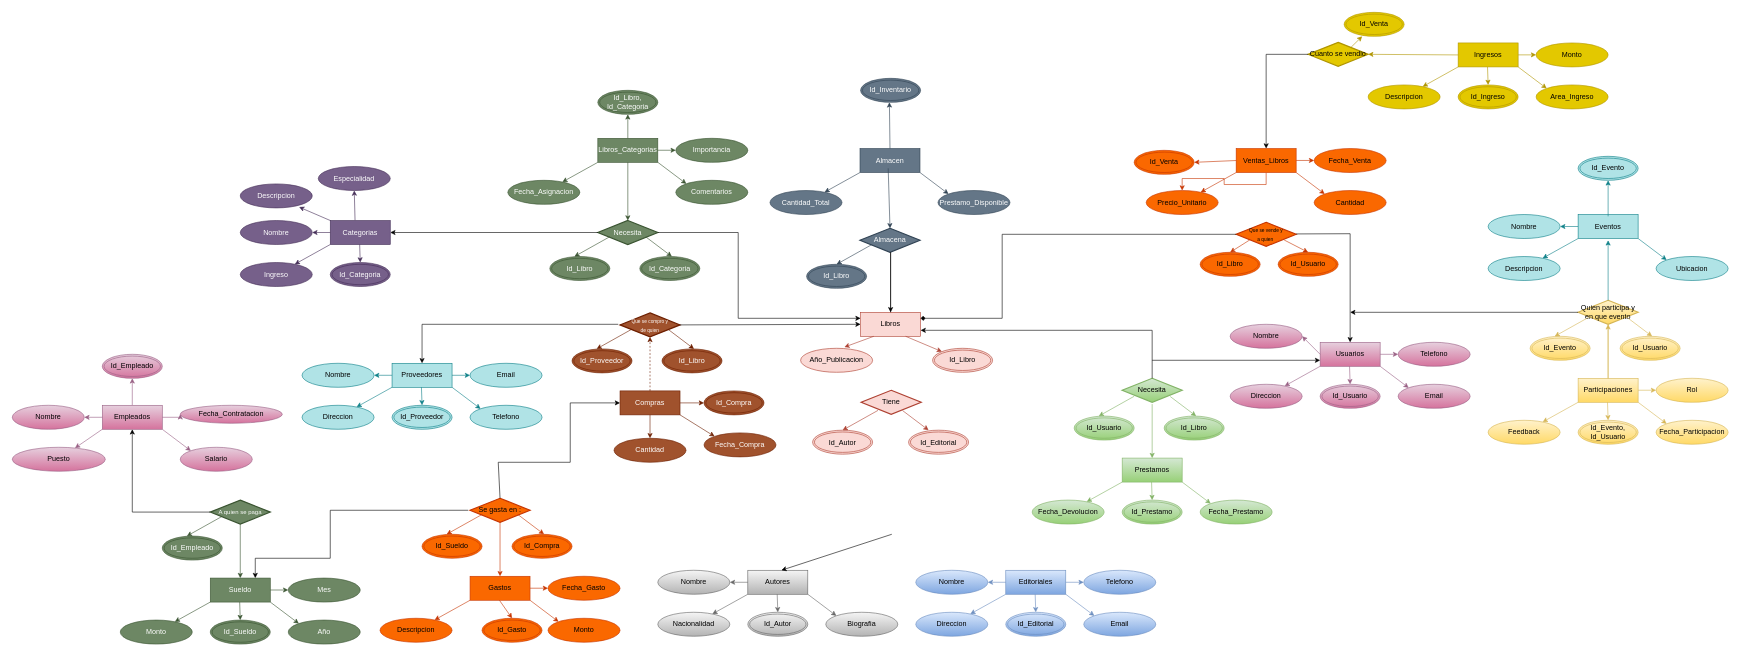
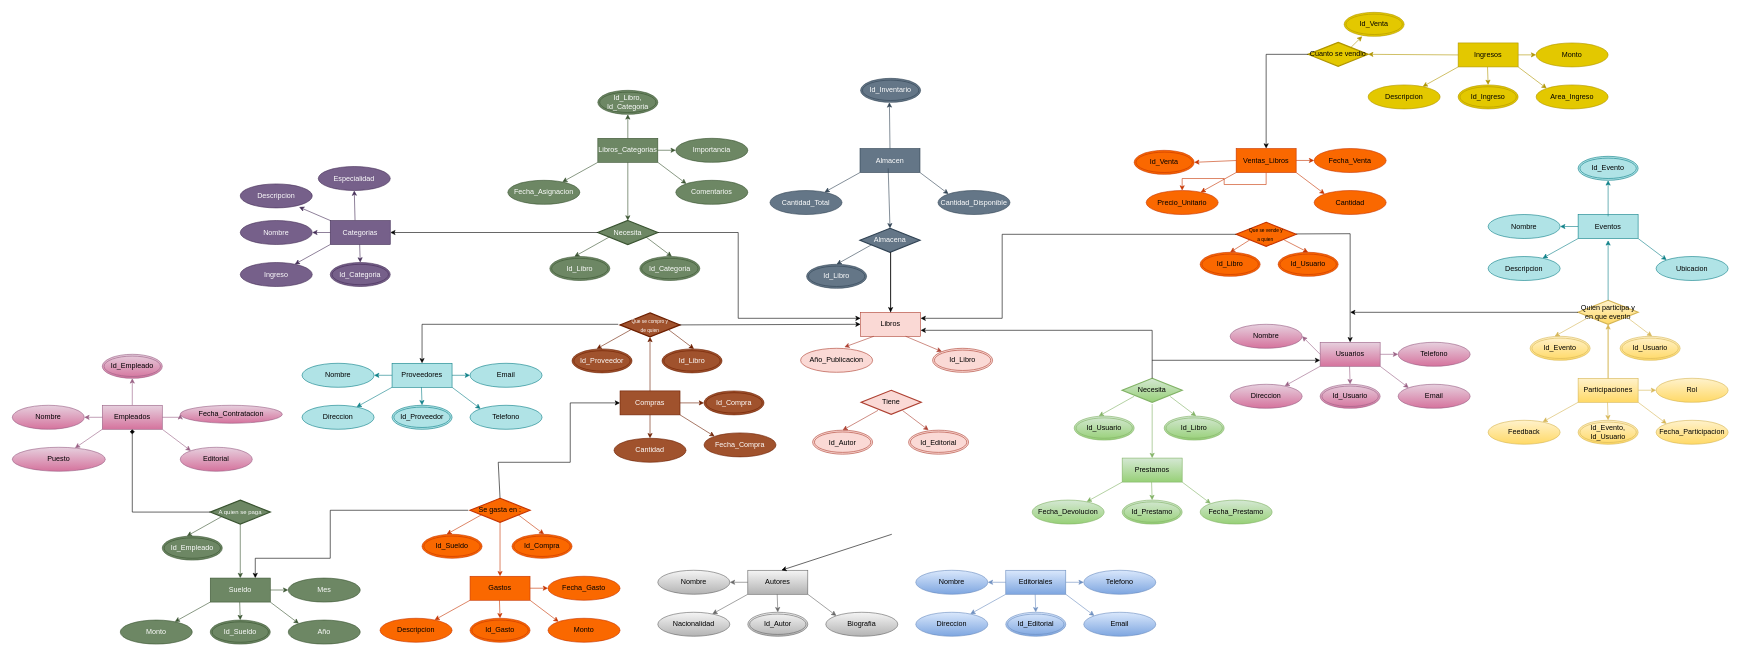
(974, 203) -> (974, 203)
(926, 318) -> (926, 318)
(650, 366) -> (650, 366)
(132, 434) -> (132, 435)
(216, 459) -> (216, 459)
(512, 630) -> (500, 630)
